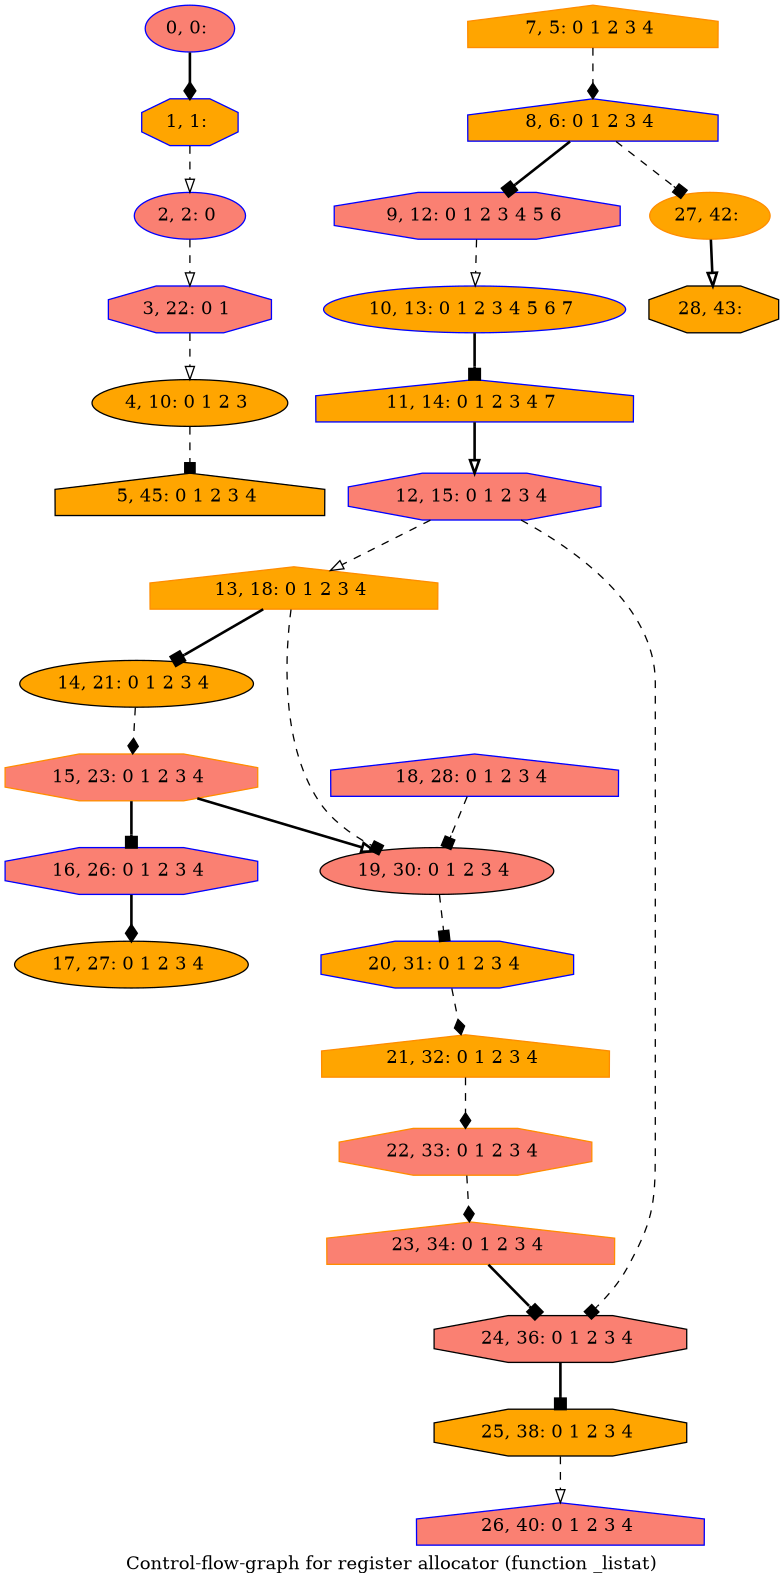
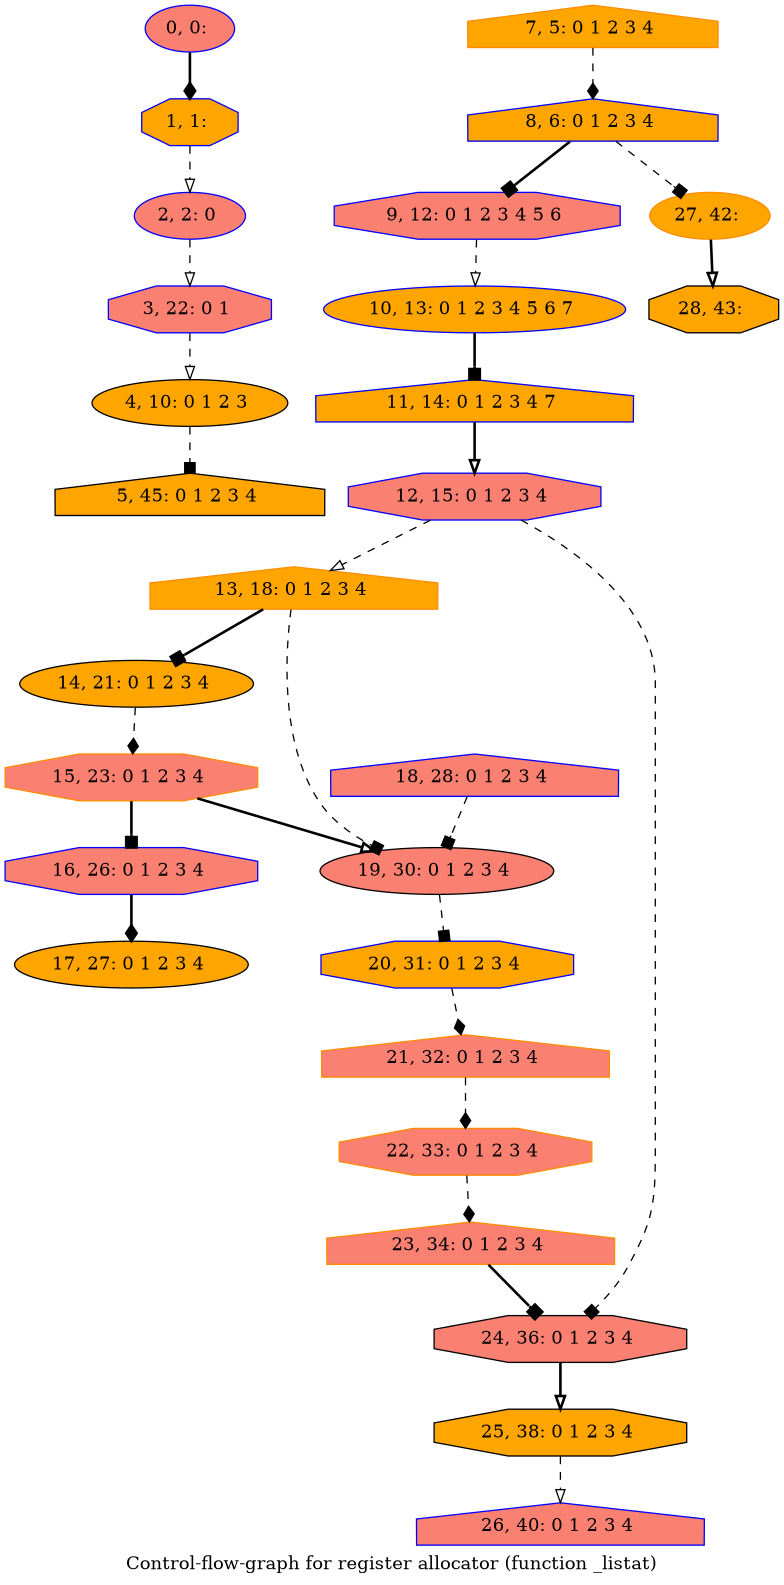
(466, 1058) -> (466, 1058)
(560, 1379) -> (560, 1379)
